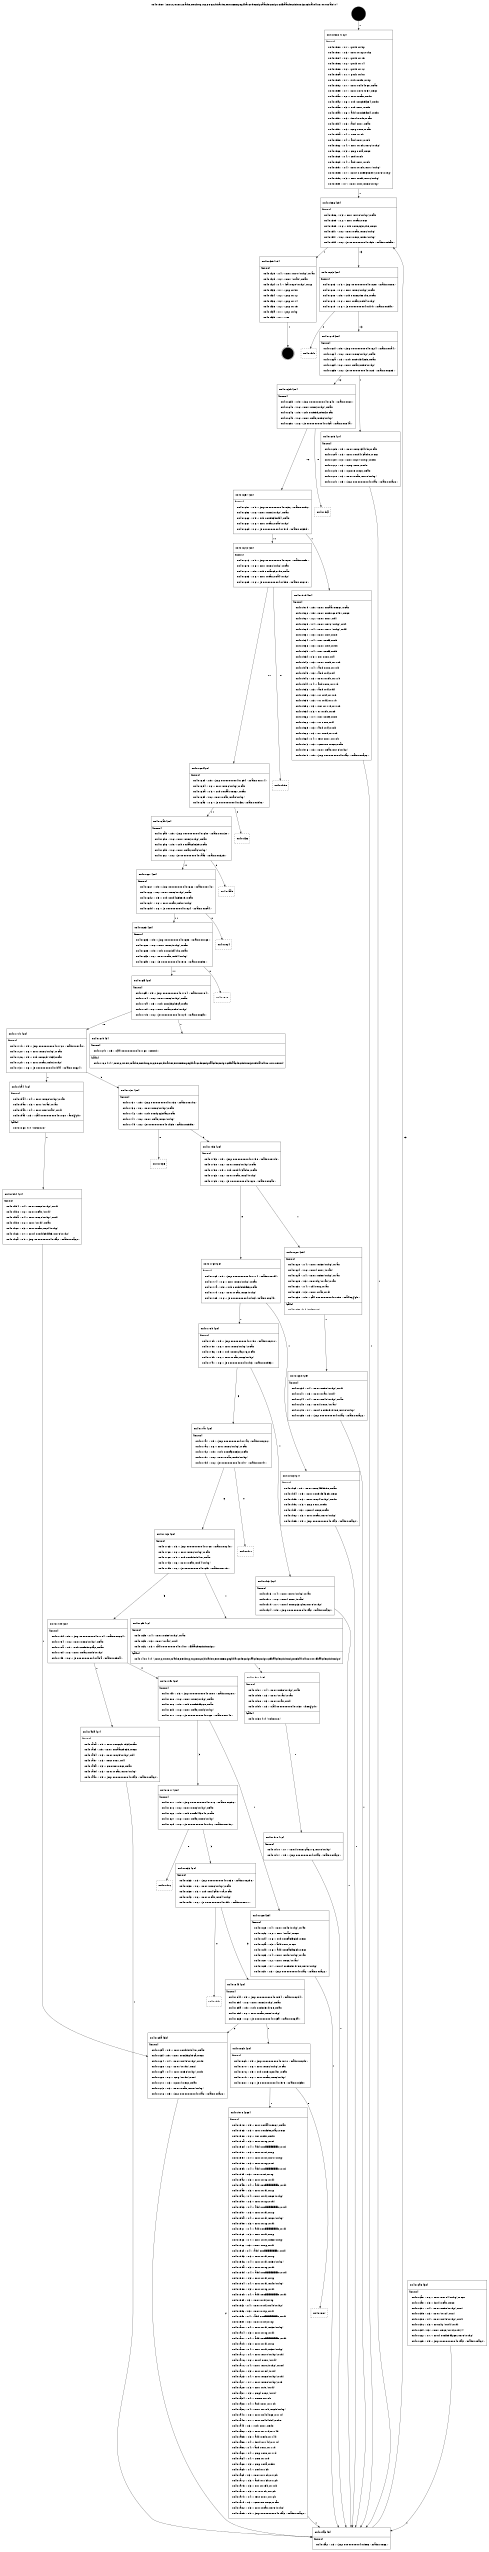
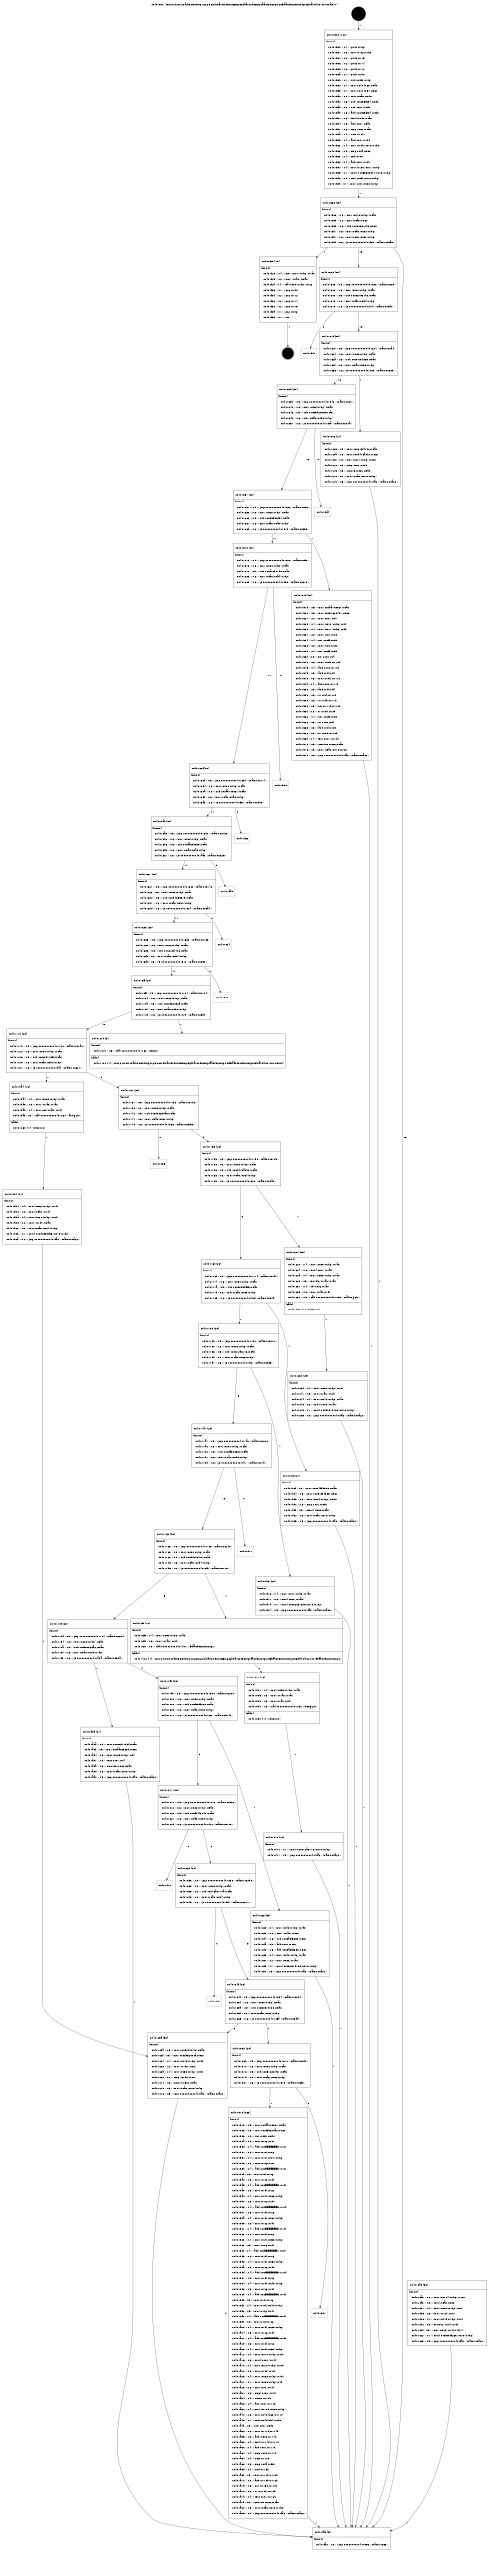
(403, 1390) -> (403, 1388)
